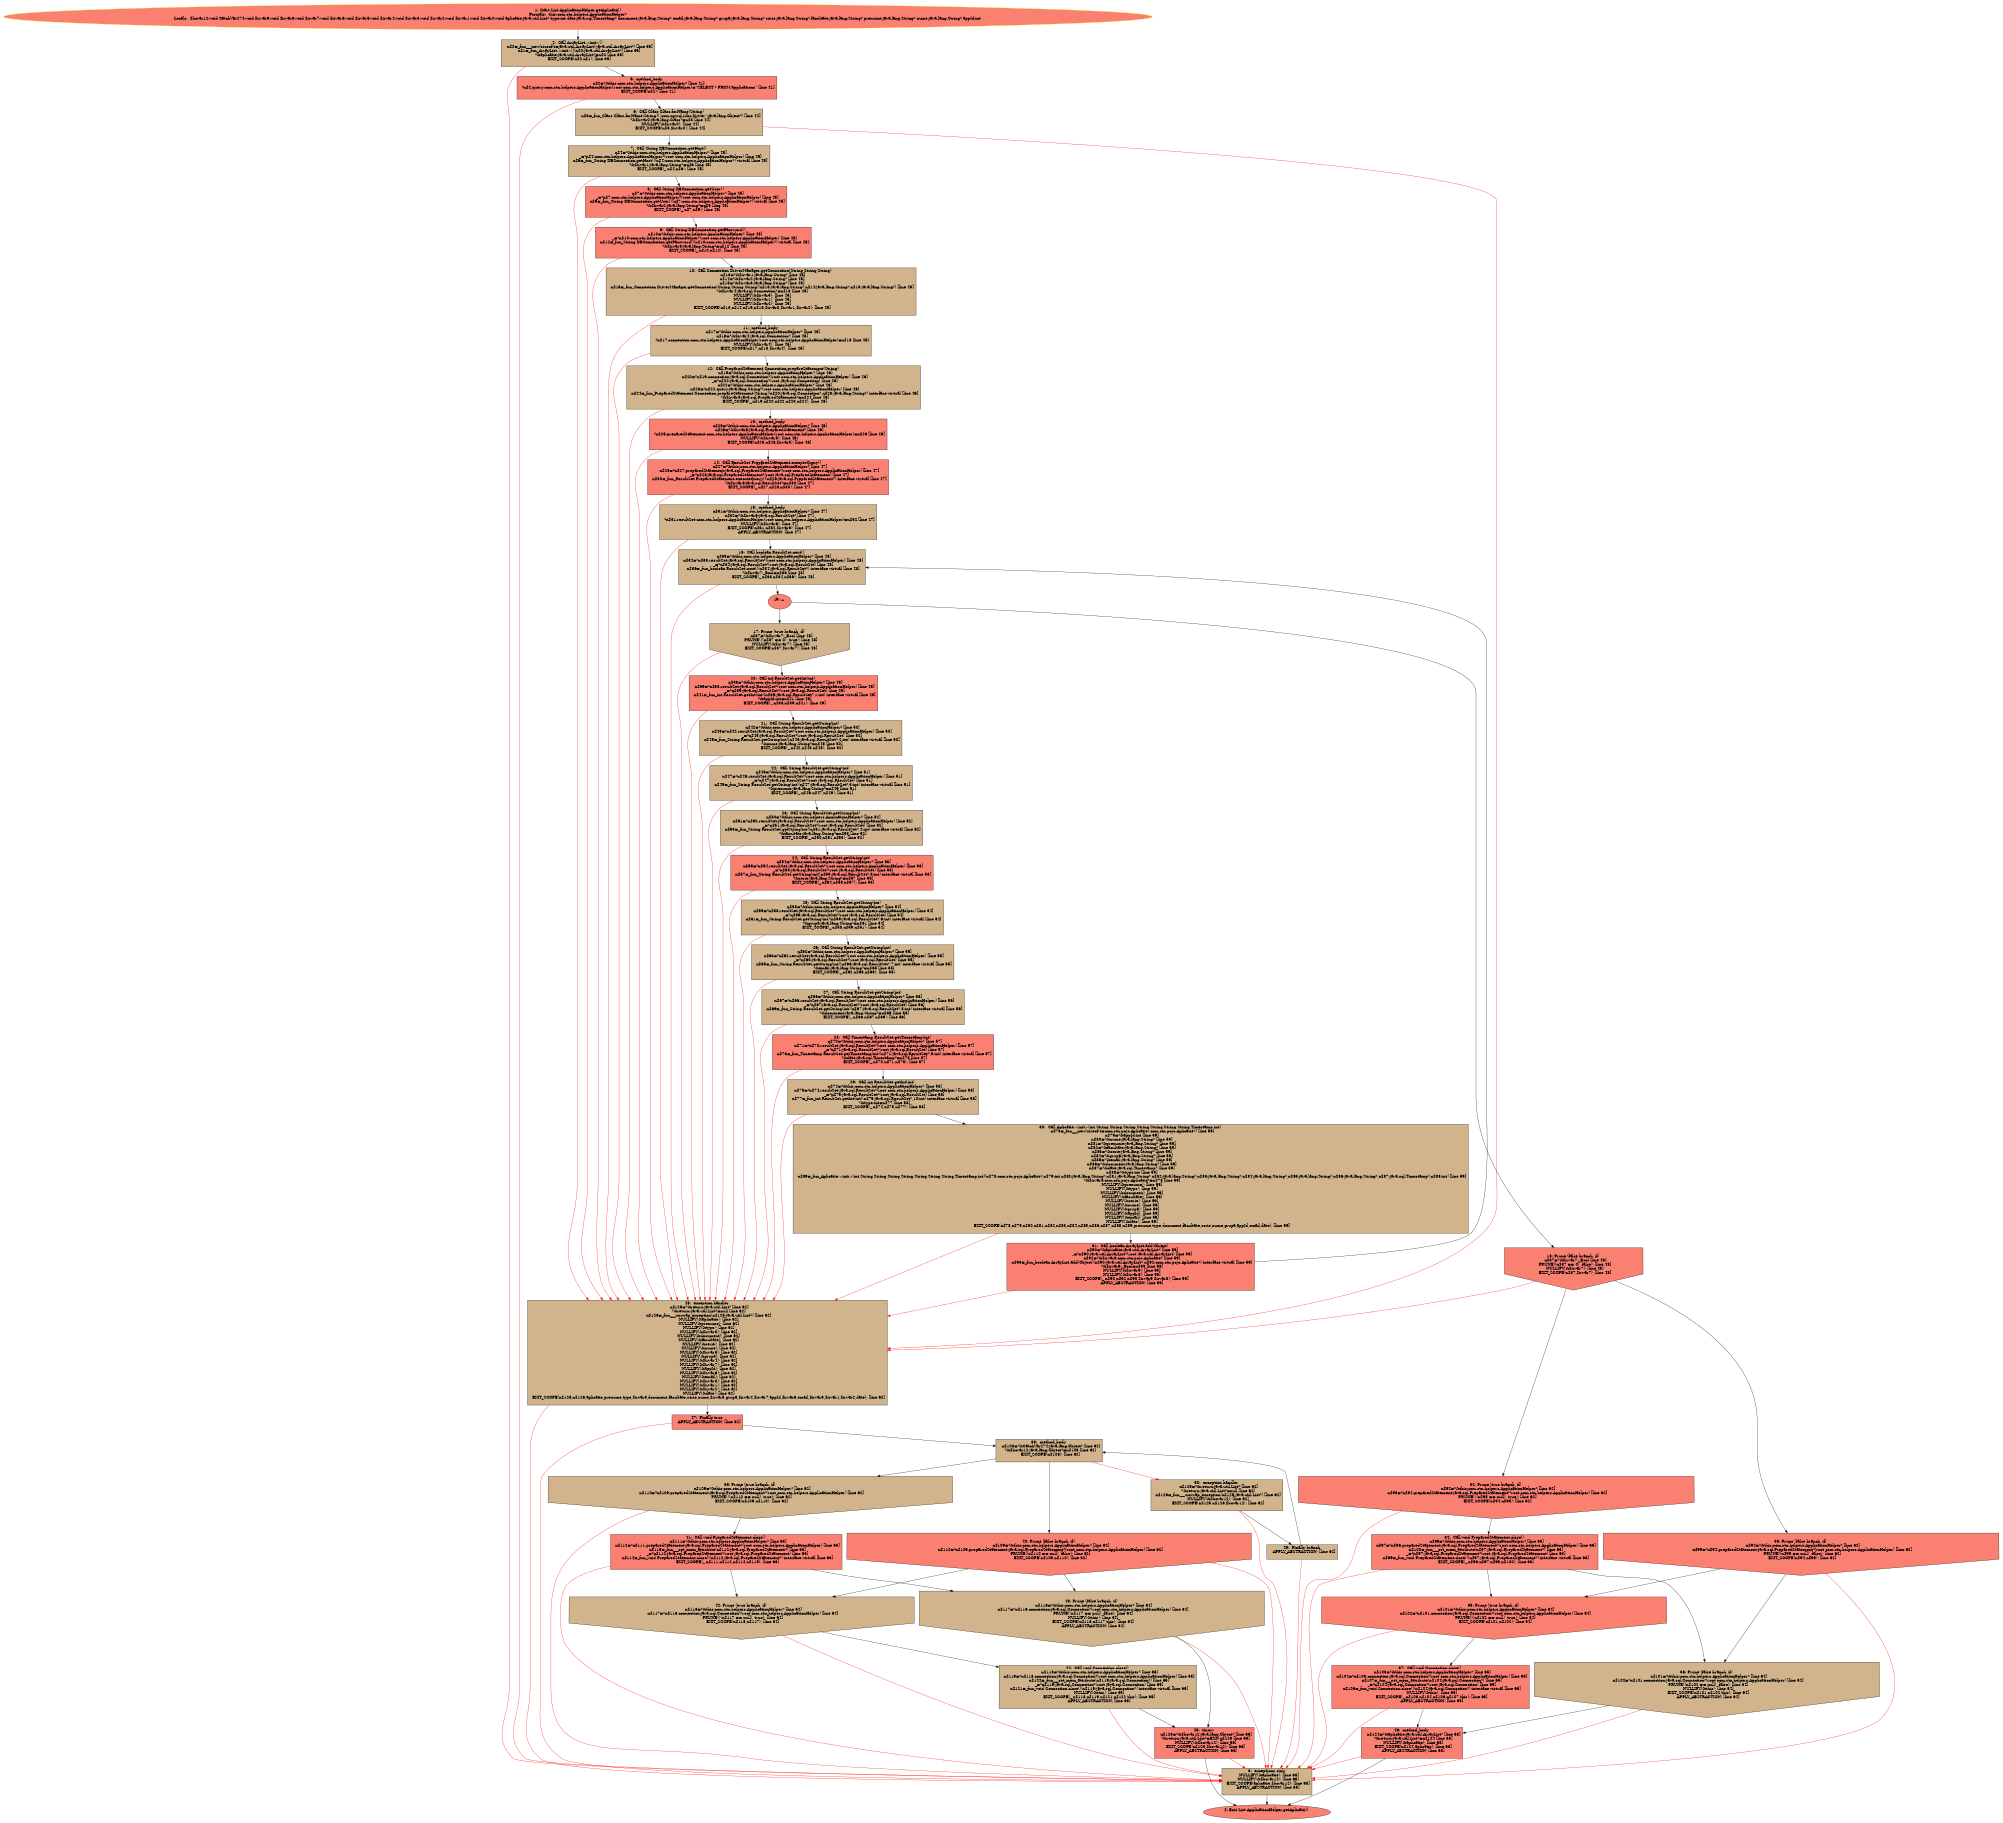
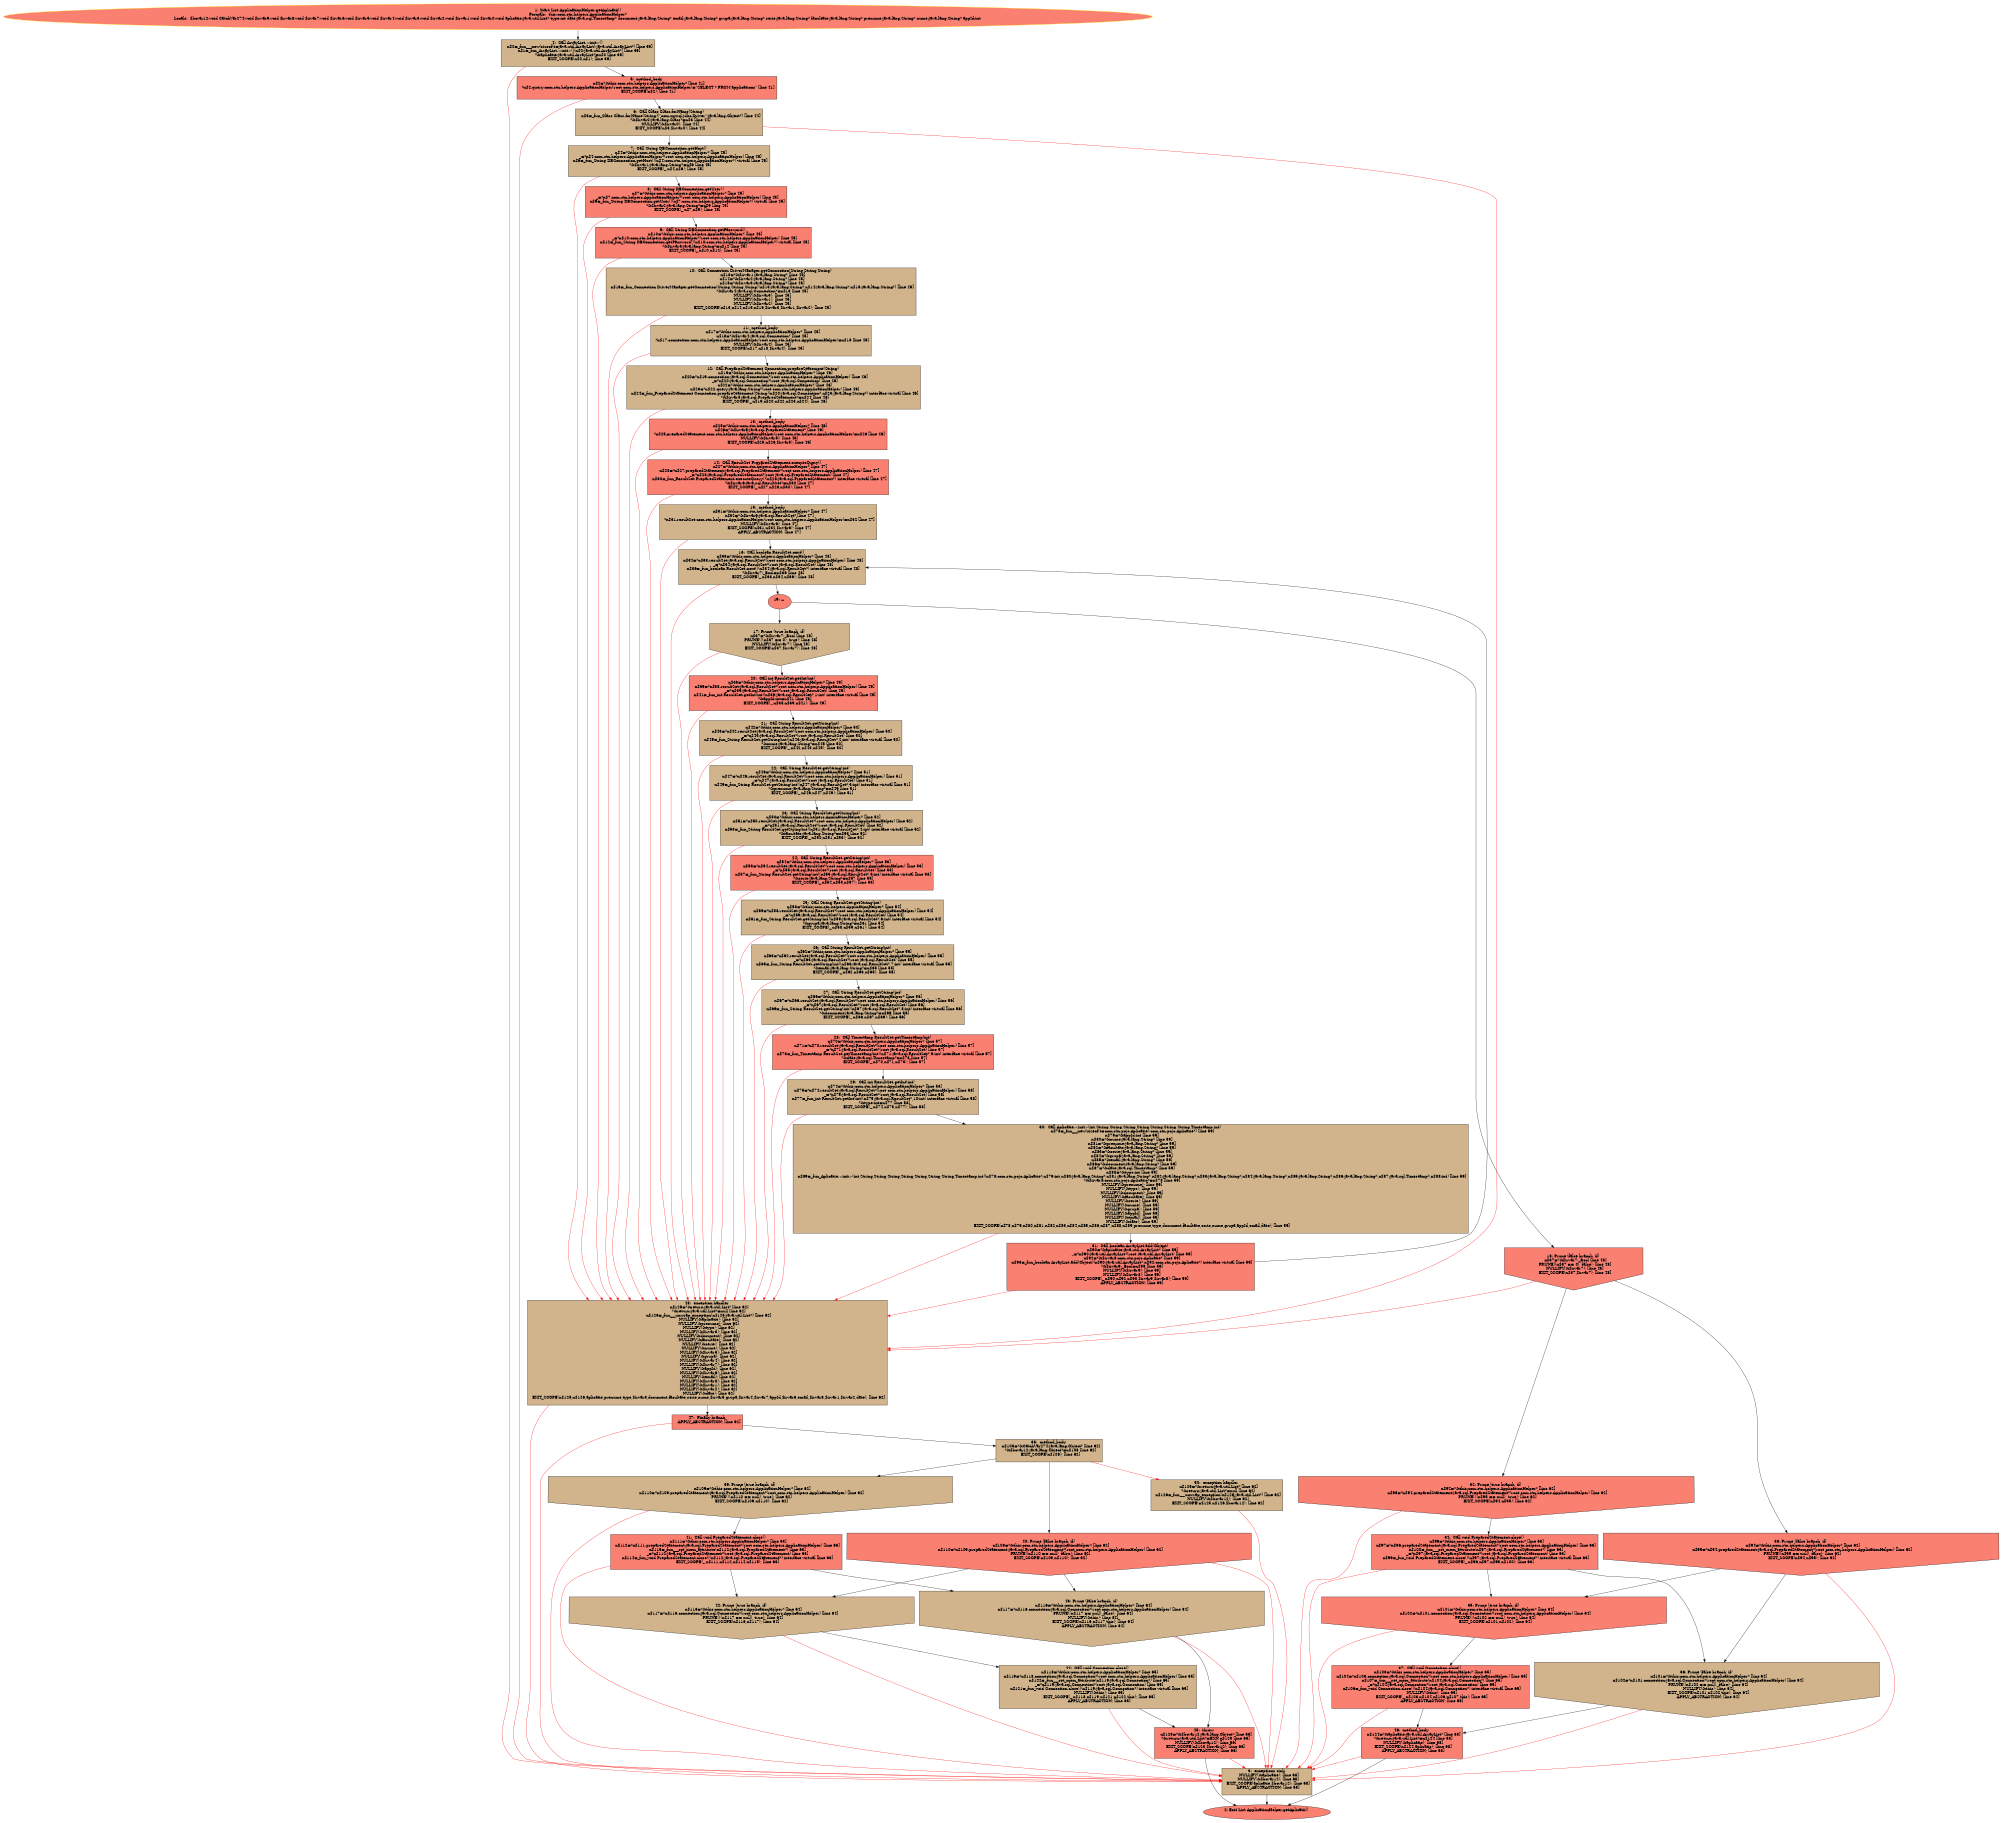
(707, 1422) -> (707, 1422)
(1302, 1552) -> none
